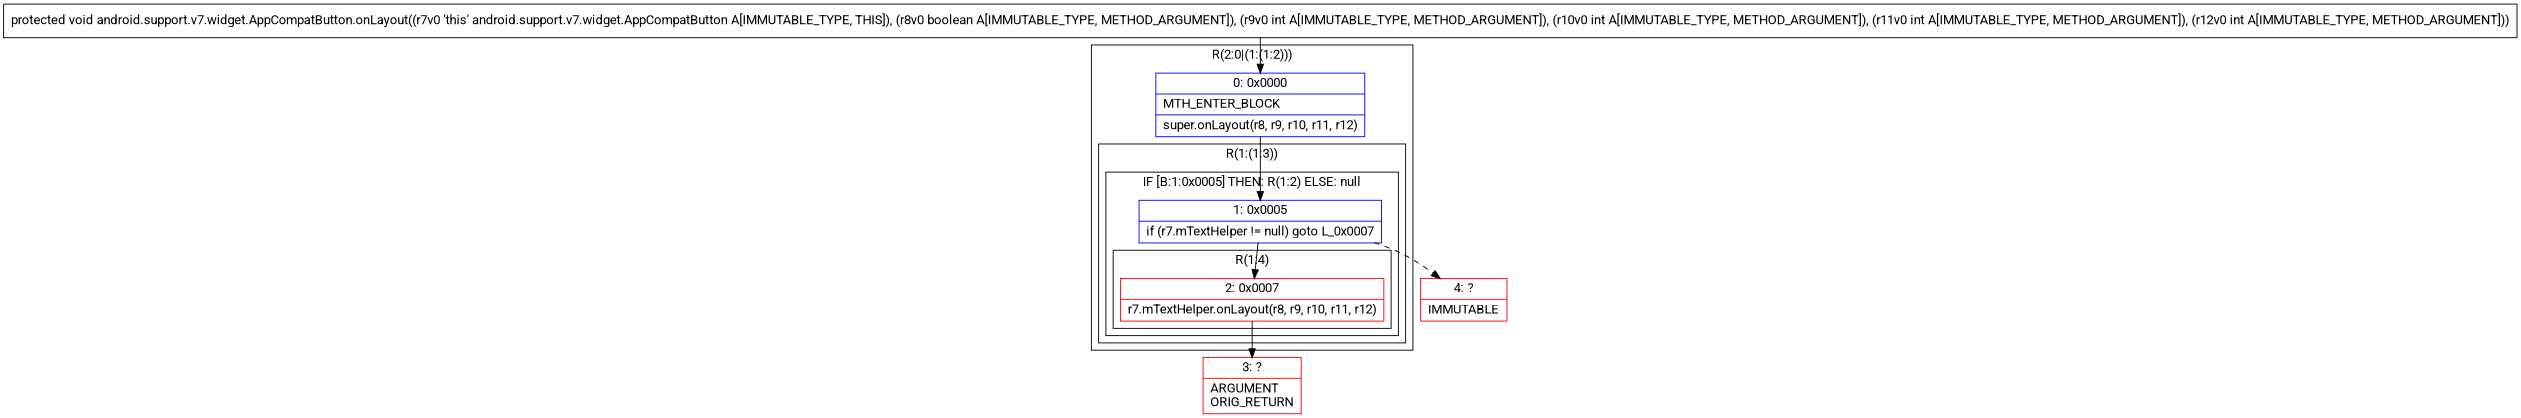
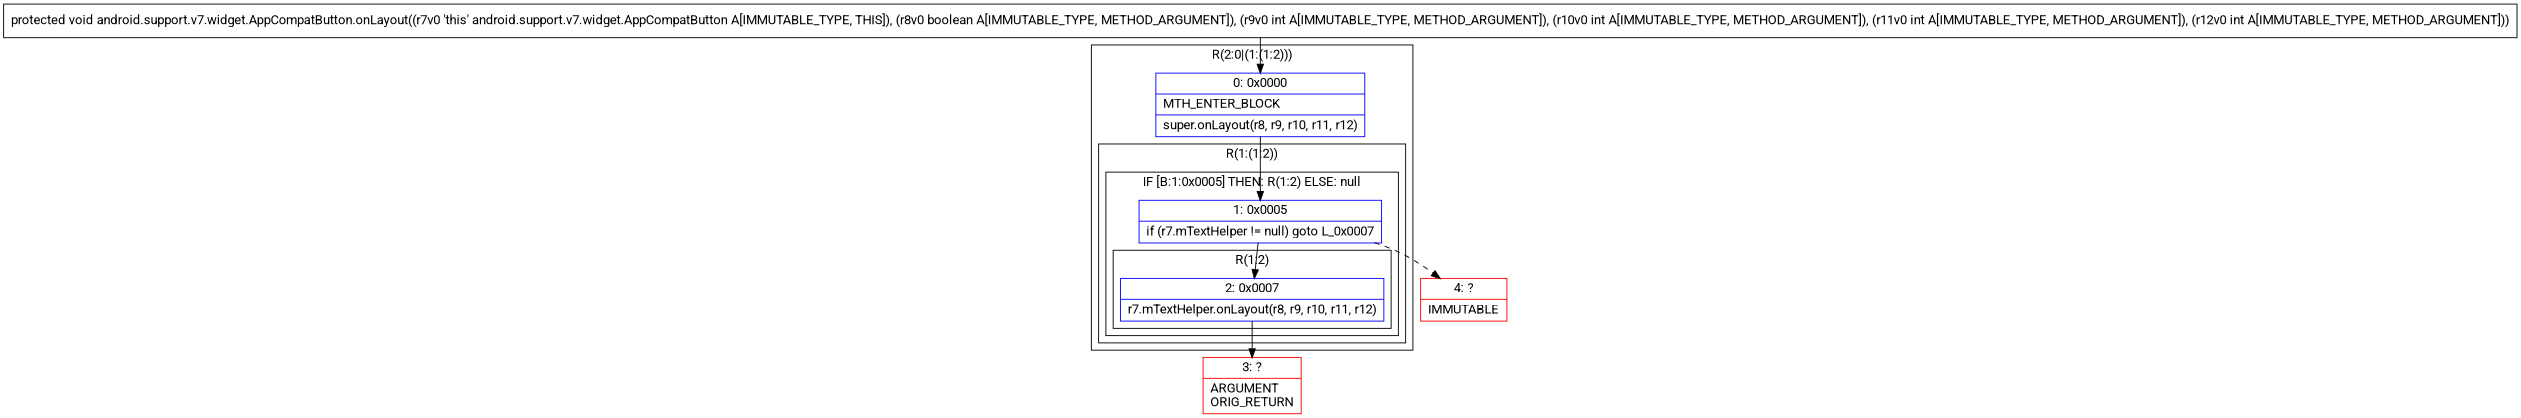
(1252, 154) -> (1252, 154)
(1252, 261) -> (1252, 261)
(1252, 300) -> (1252, 300)
